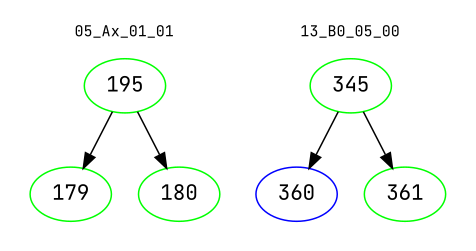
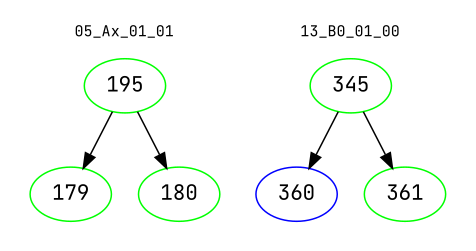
(351, 32) -> (351, 32)
